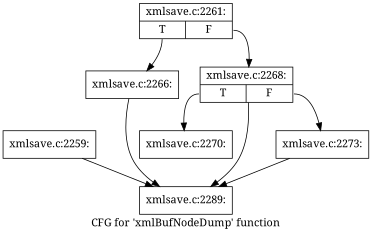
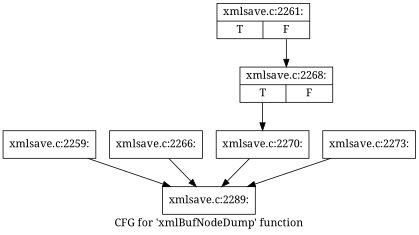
(159, 53) -> none
(311, 104) -> none
(244, 147) -> (238, 170)
